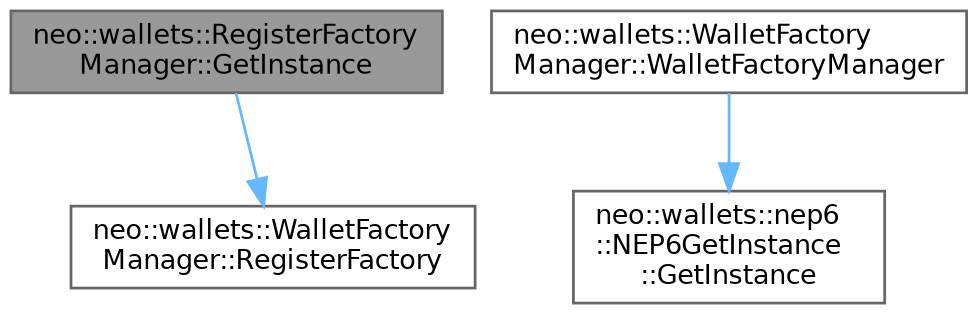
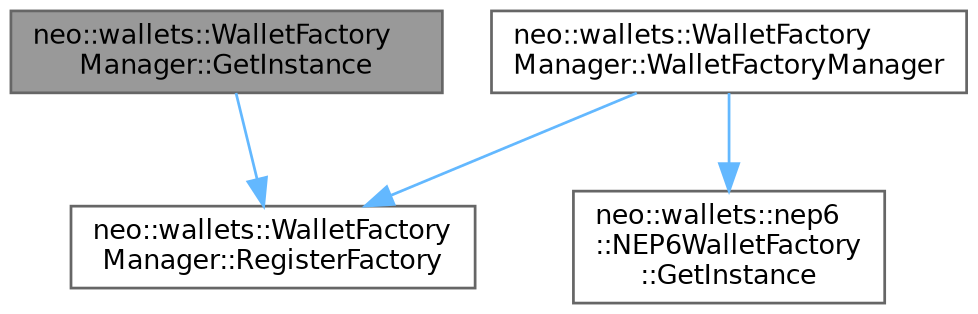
(227, 52) -> (227, 52)
none -> (514, 144)
(729, 247) -> (729, 247)
